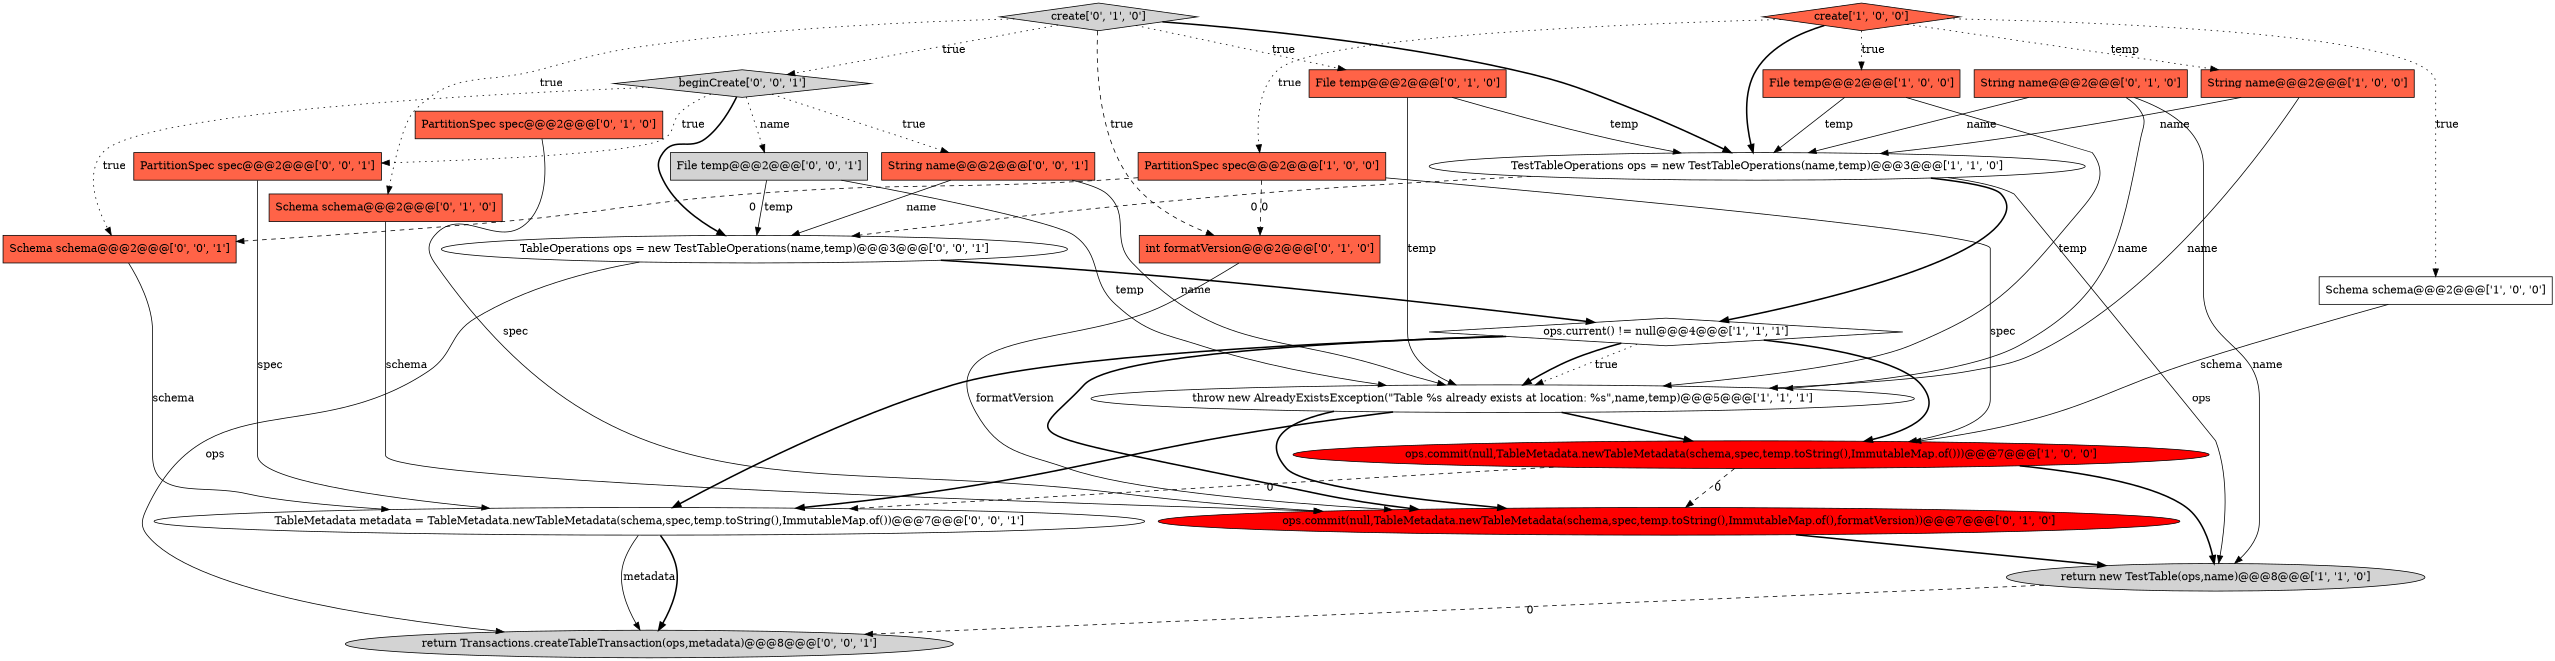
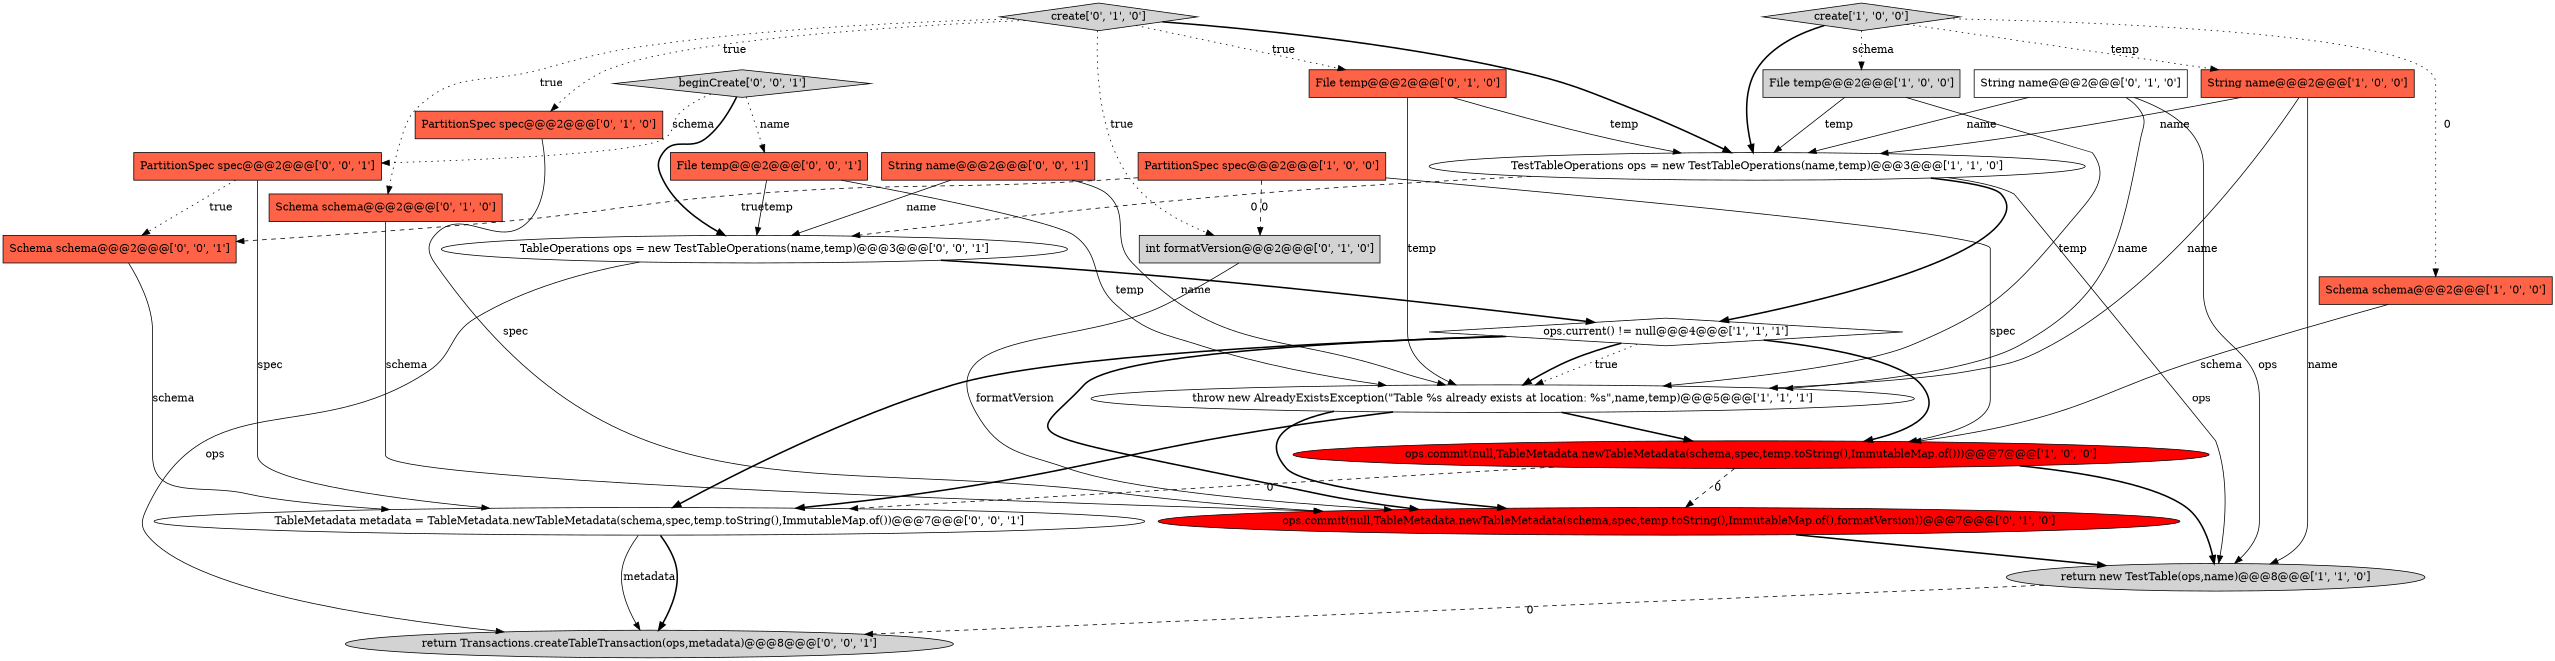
(1861, 17) -> (1861, 17)
(1488, 34) -> none
(926, 49) -> (783, 37)
(1873, 50) -> (1873, 50)
(1861, 84) -> (1861, 84)
(2081, 84) -> (2081, 84)
(333, 107) -> (192, 206)
(857, 122) -> none
(693, 125) -> (693, 125)
(2448, 125) -> (2448, 125)
(1116, 153) -> (1116, 153)
(769, 166) -> (769, 166)
(753, 208) -> (753, 208)
(1260, 249) -> (1260, 249)
(2436, 291) -> (2436, 291)
none -> (2308, 336)
(2268, 365) -> (2268, 365)
